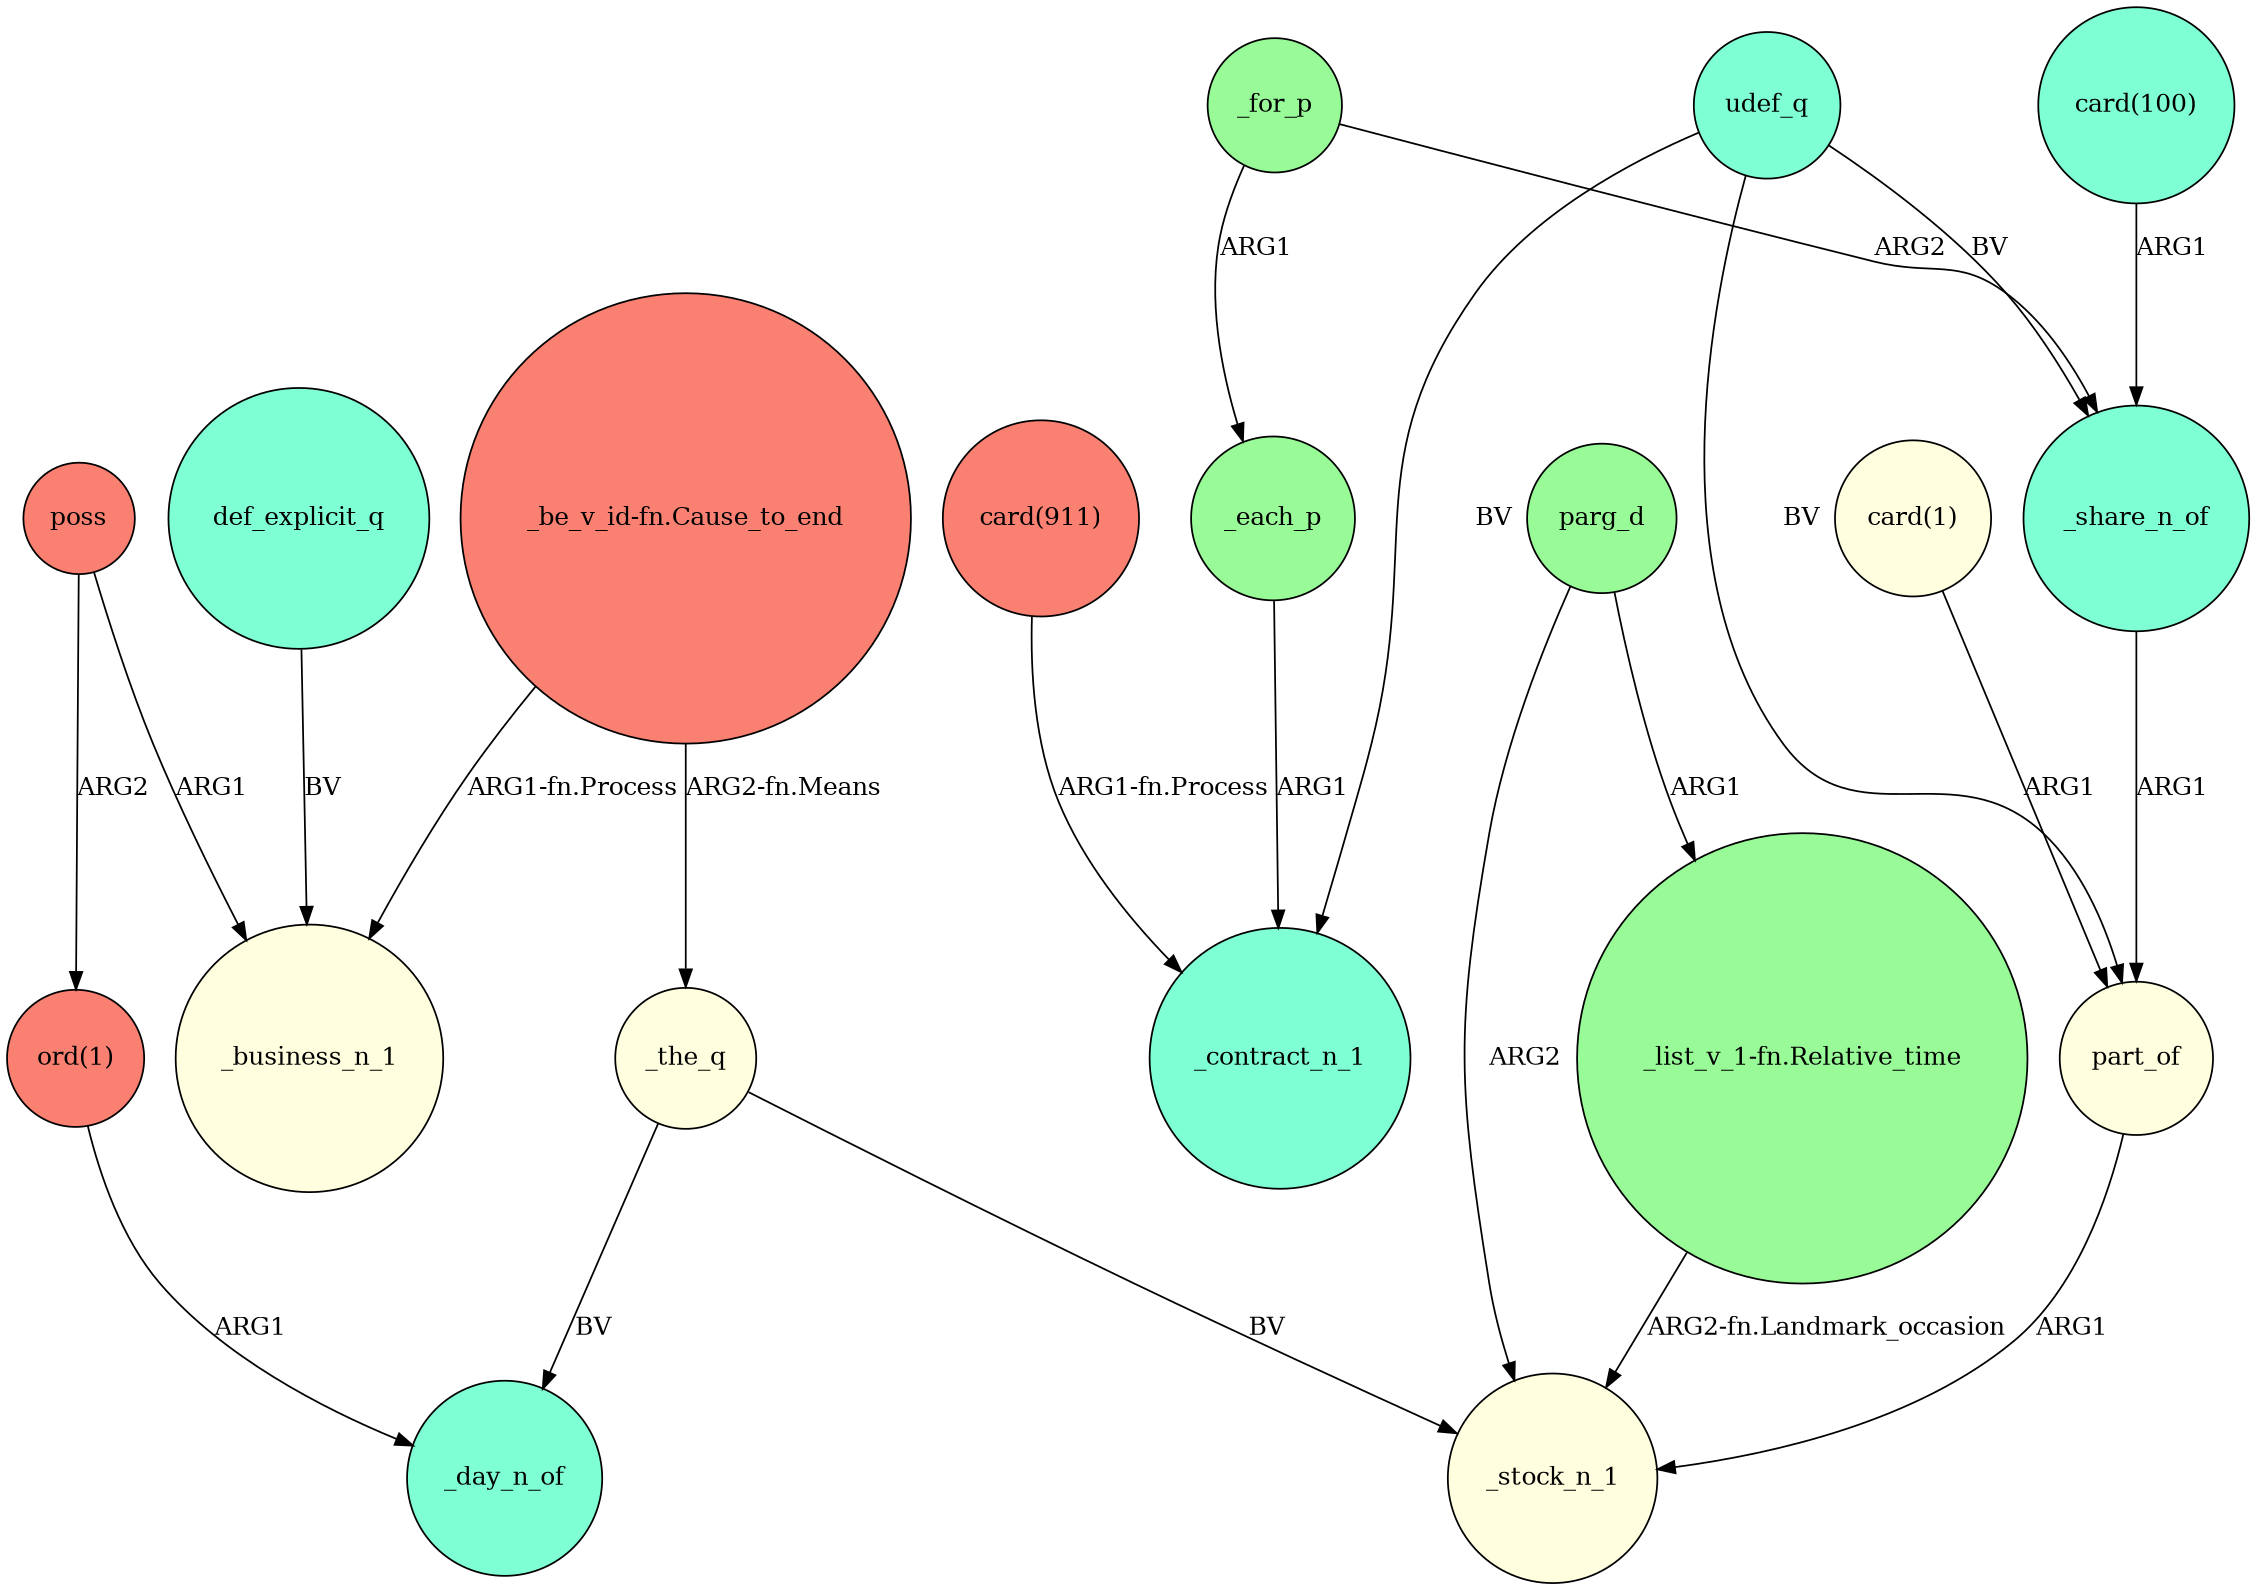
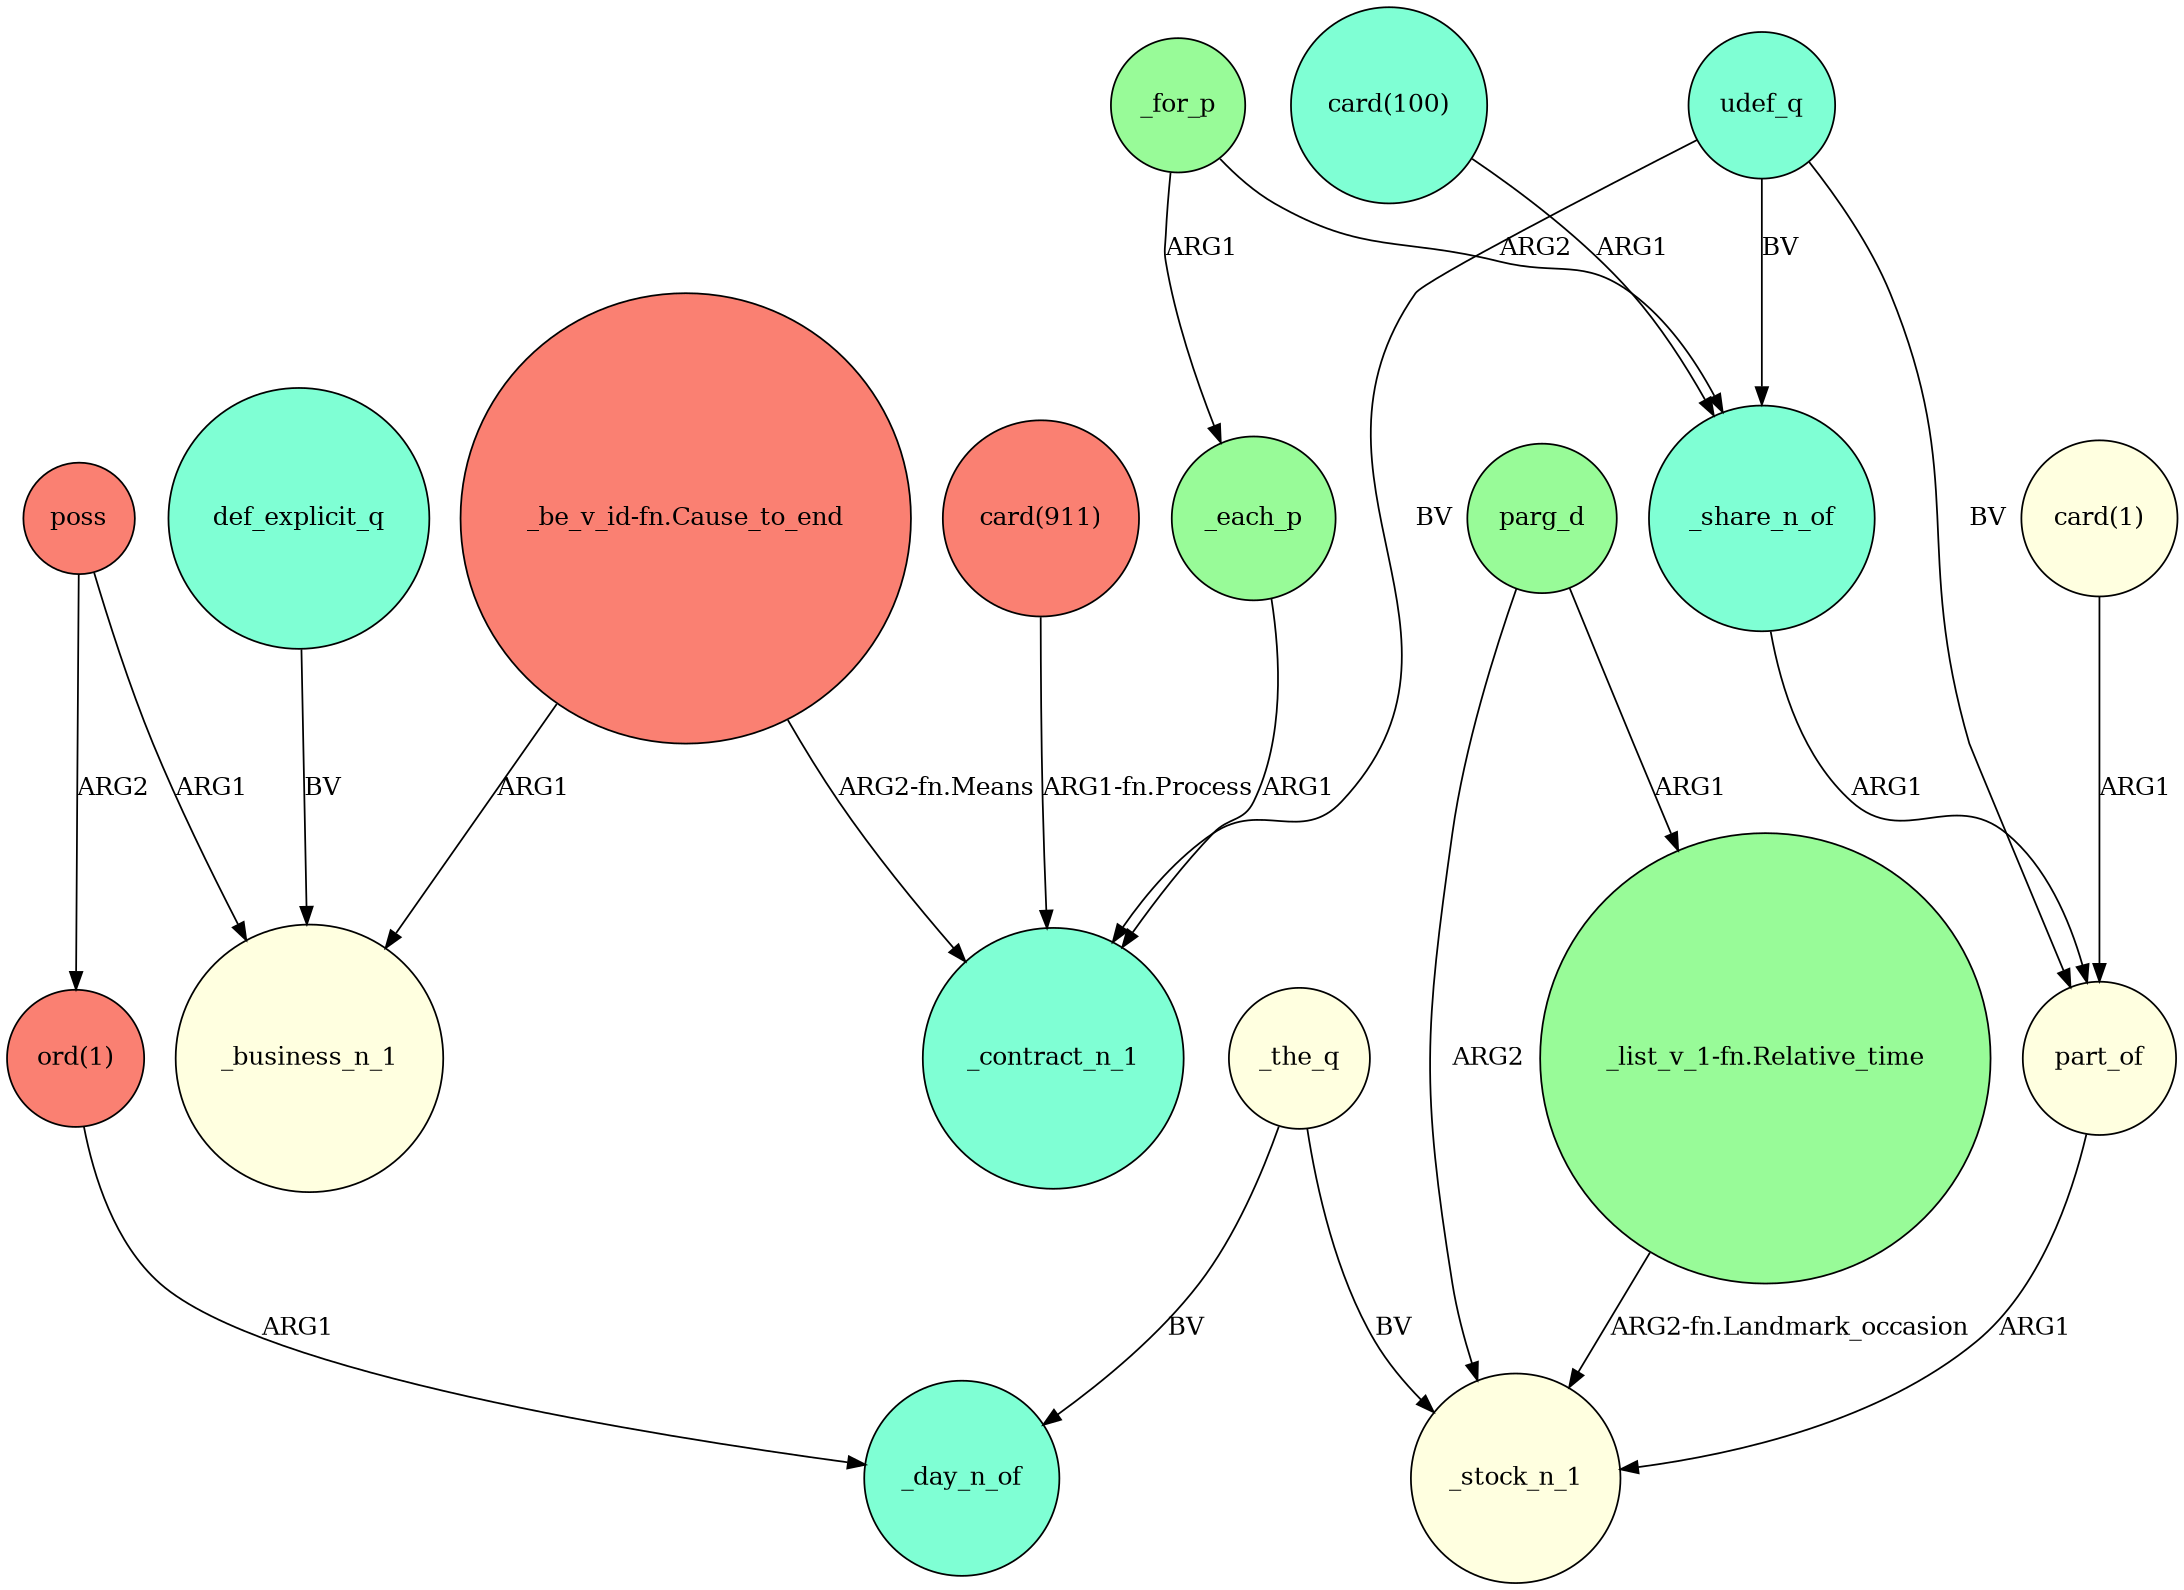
(573, 788) -> (534, 788)
(686, 856) -> (865, 838)
